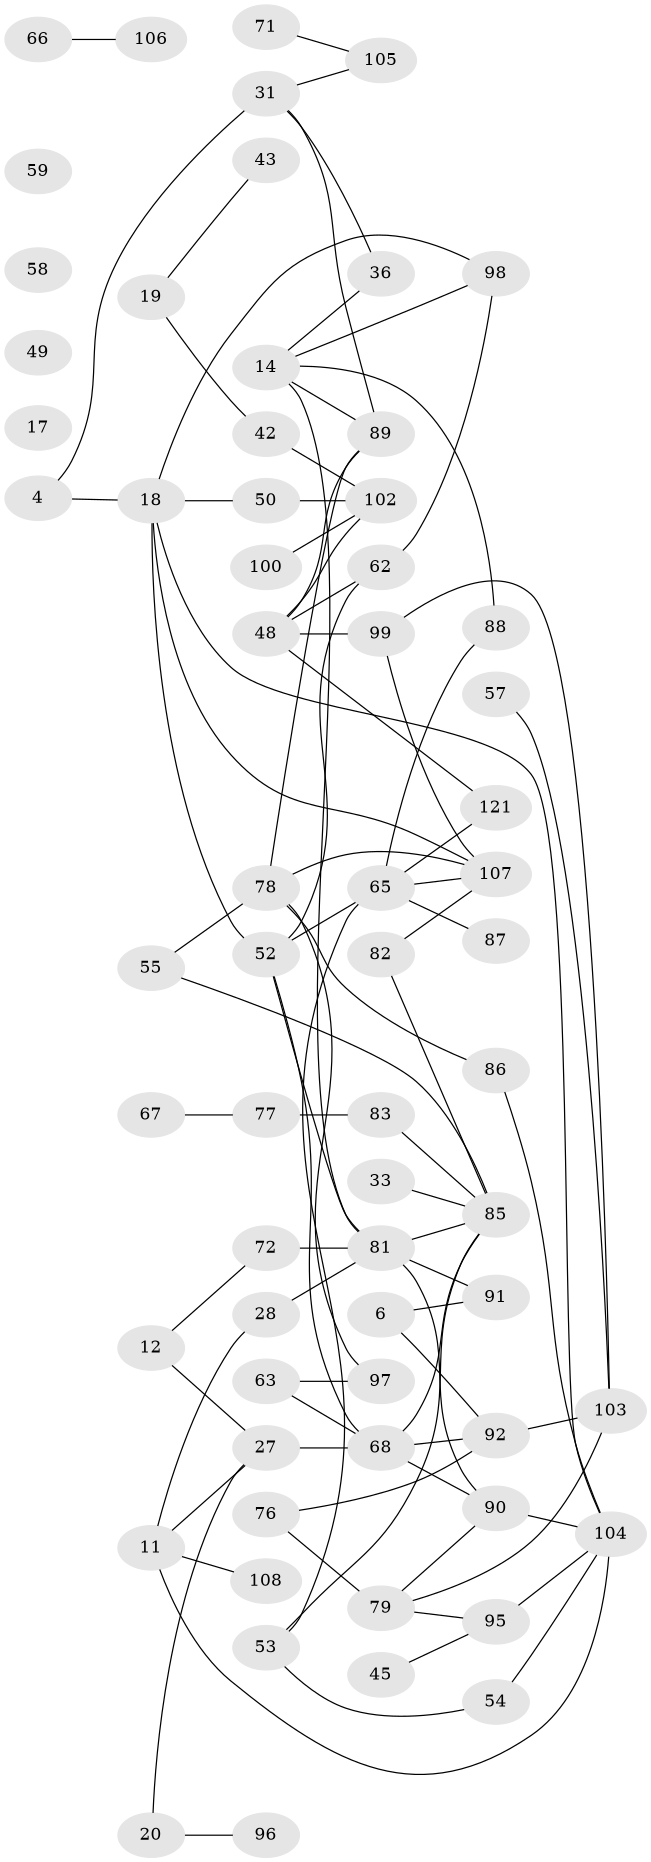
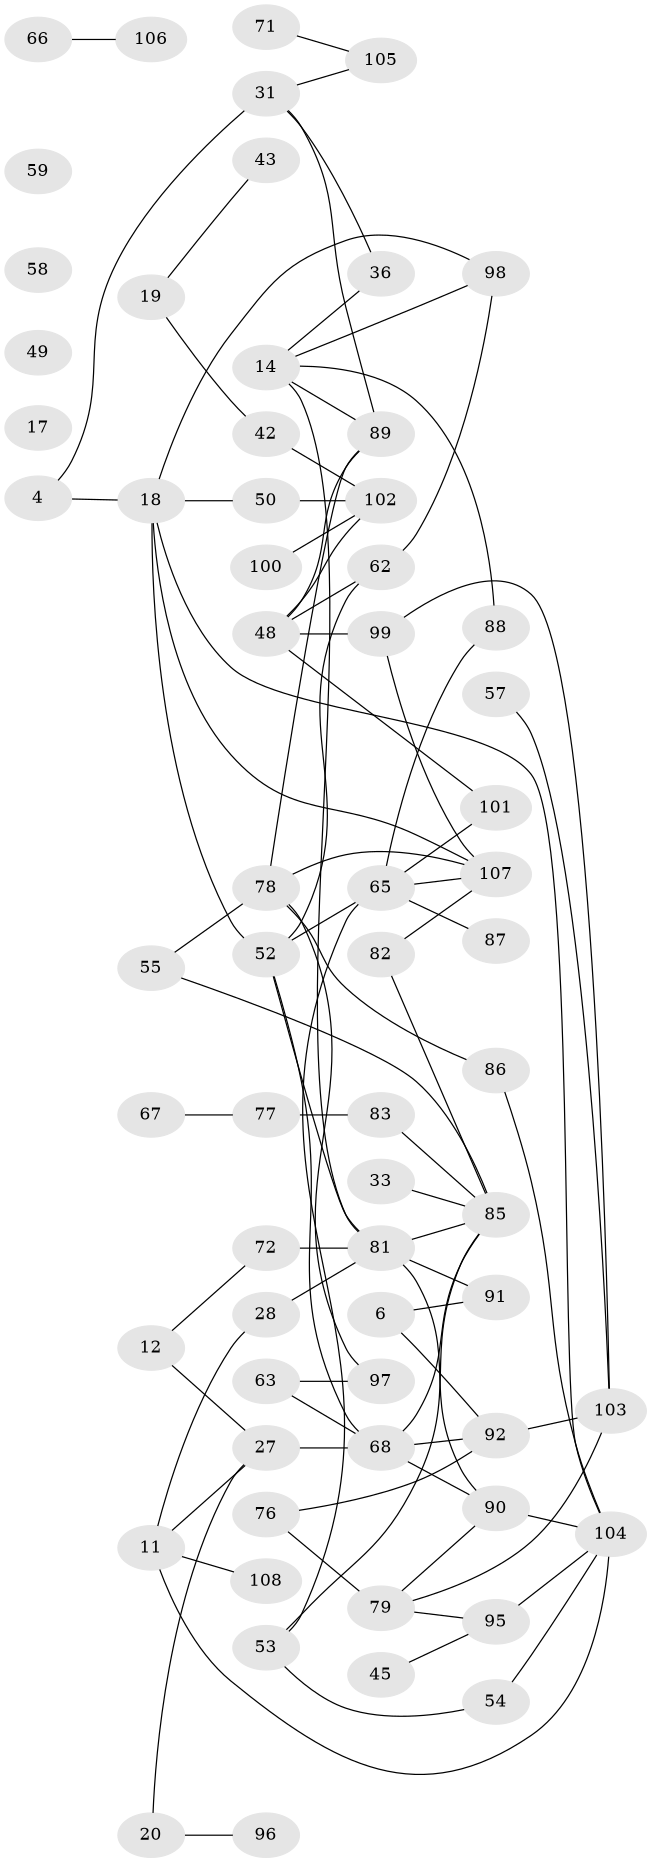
(496, 808) -> (496, 808)
